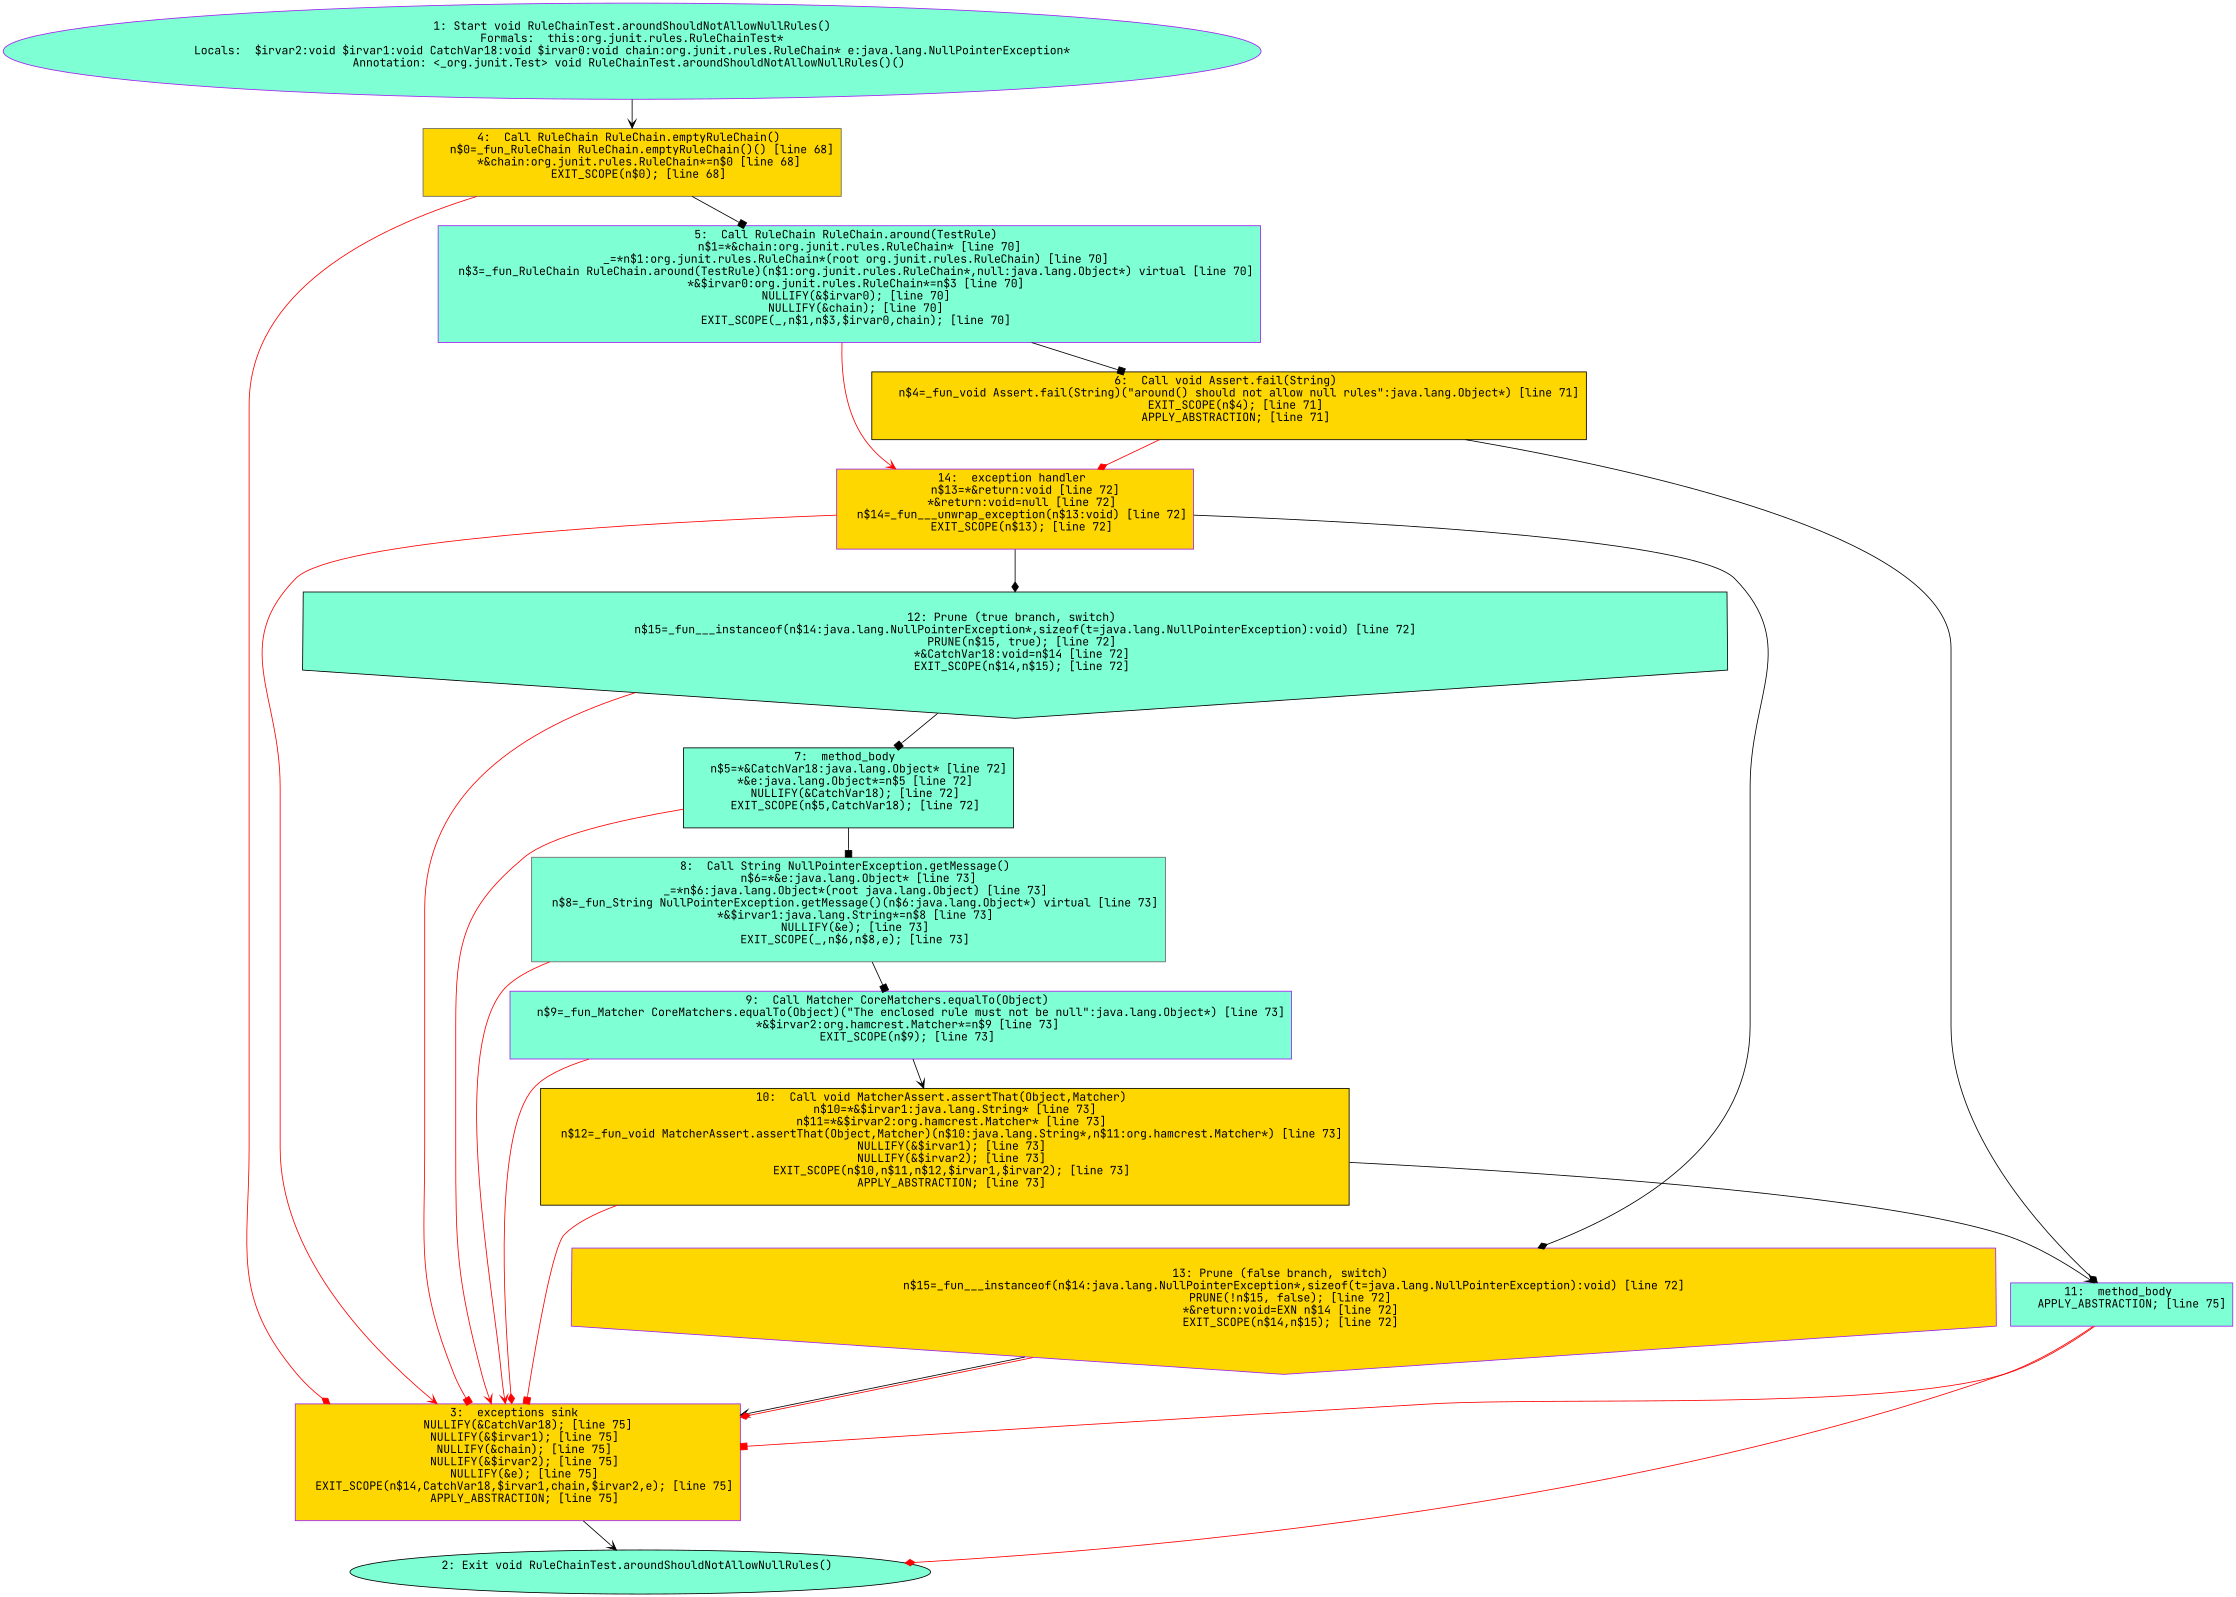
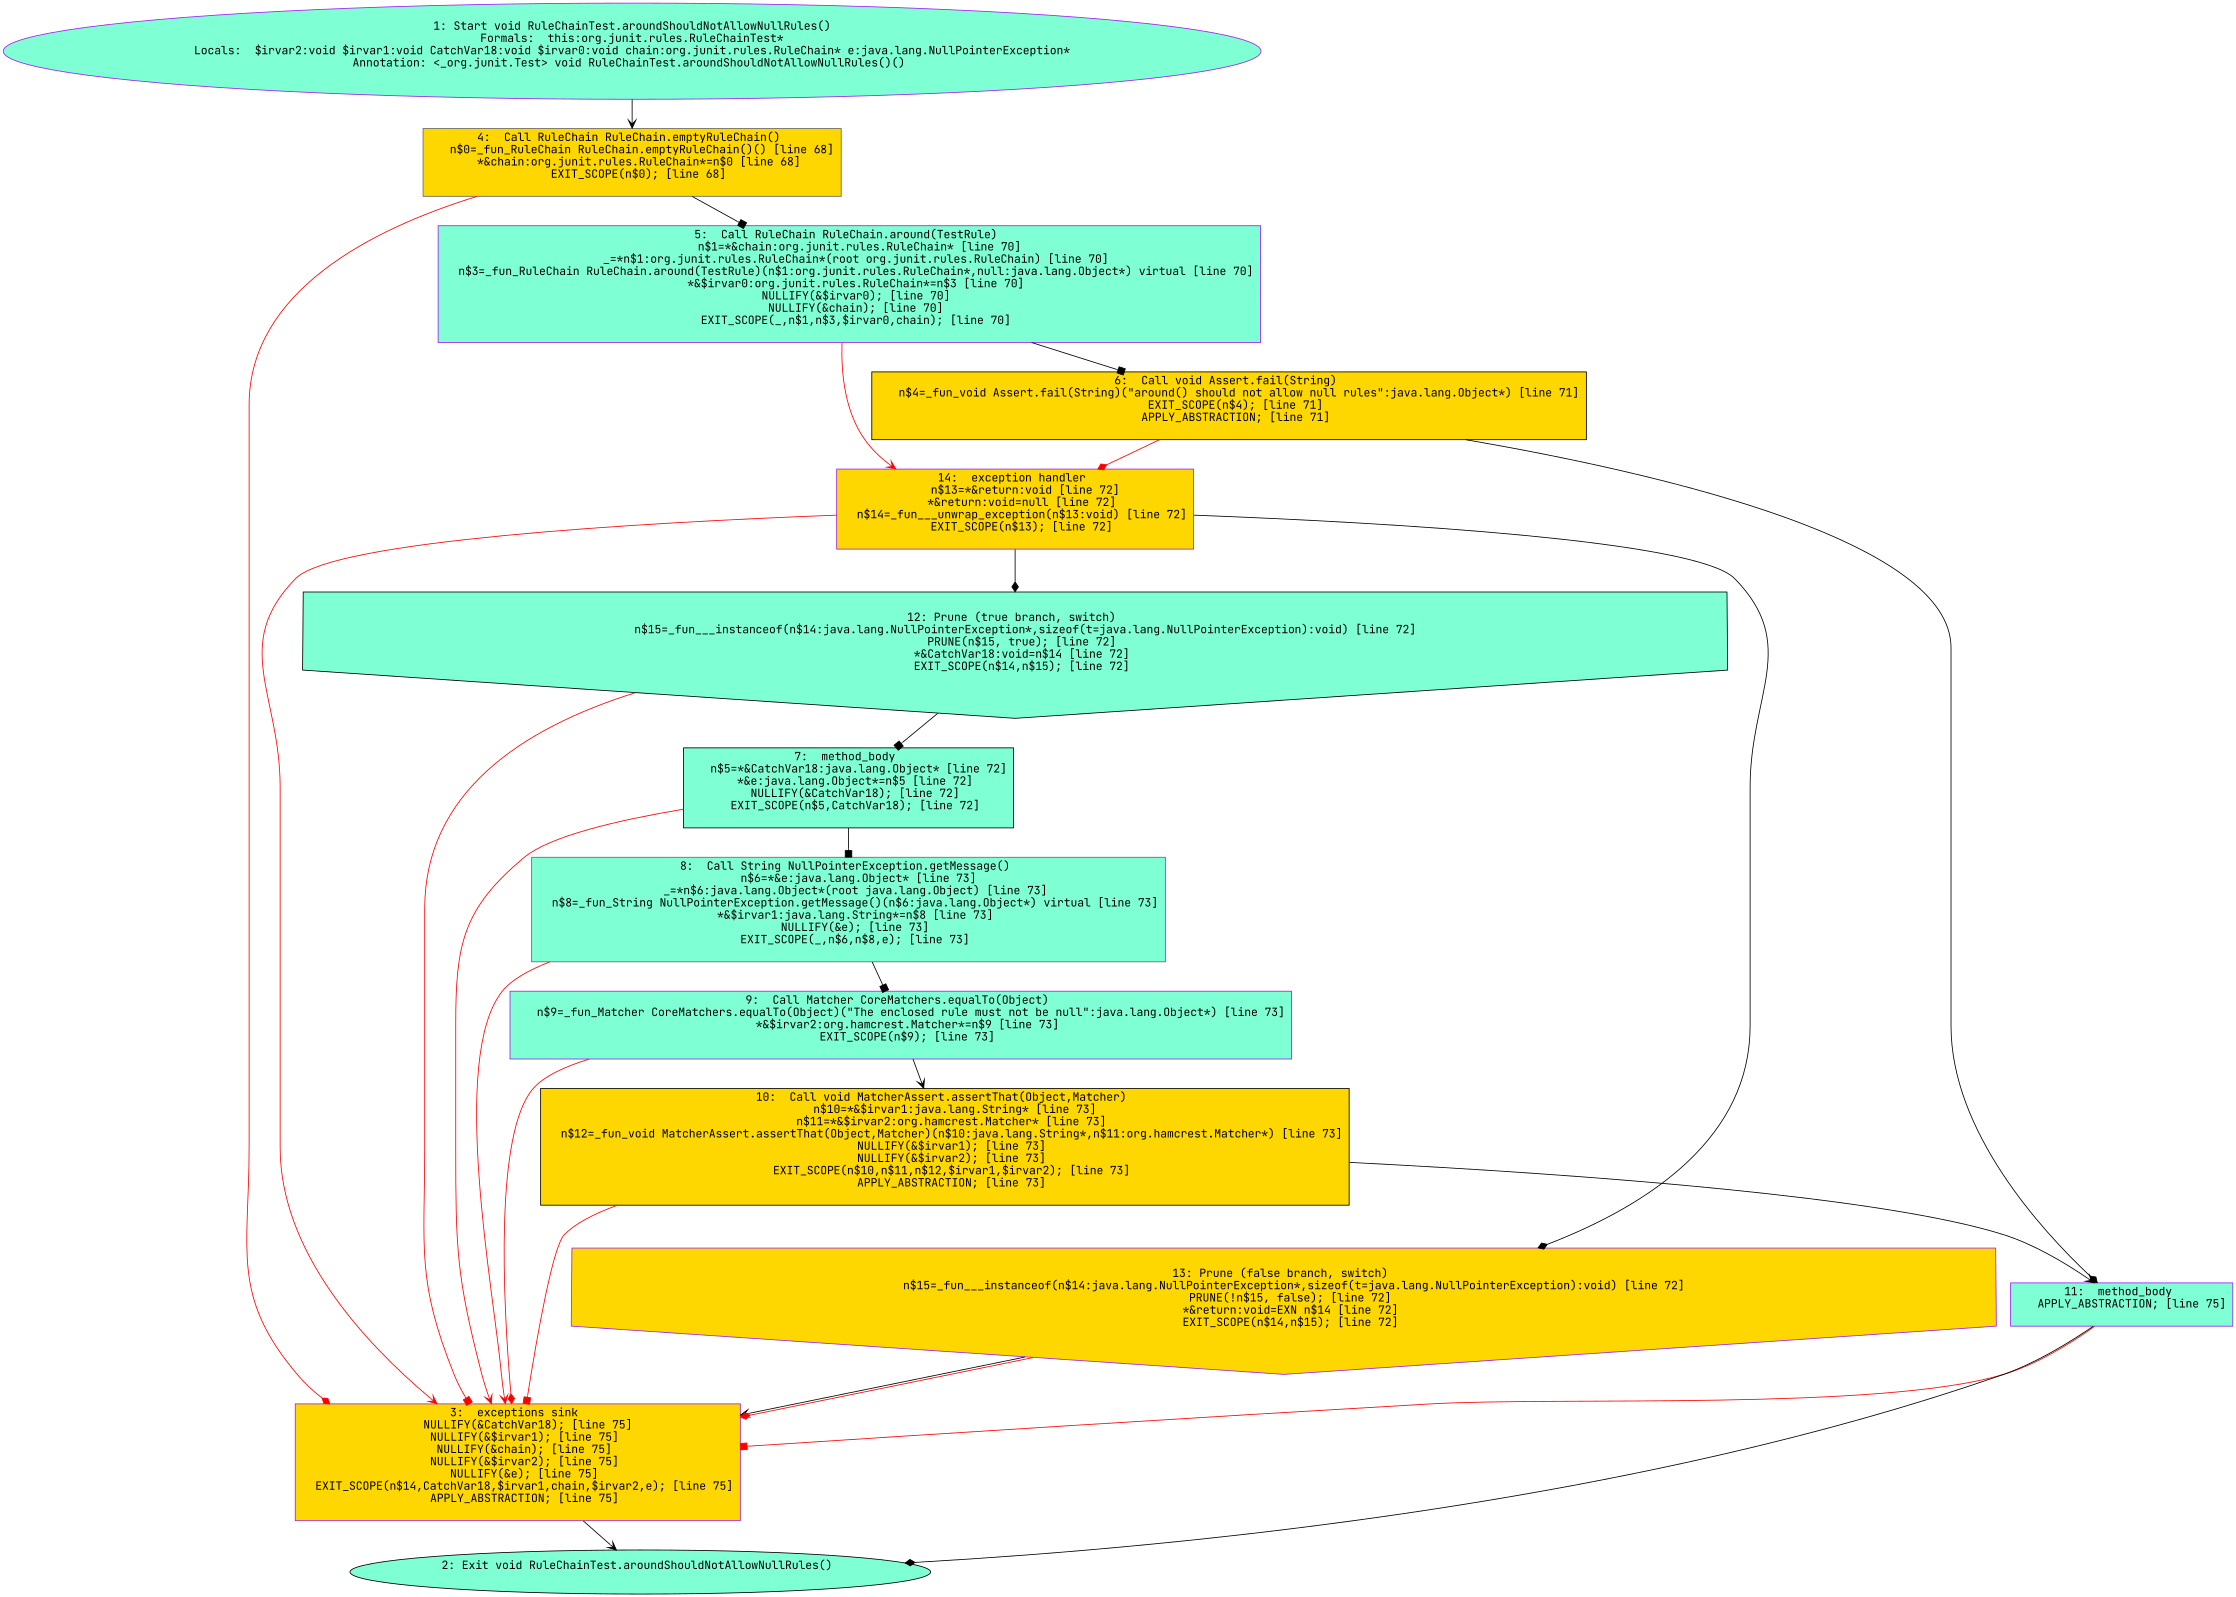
(1516, 1495) -> (1516, 1495)
